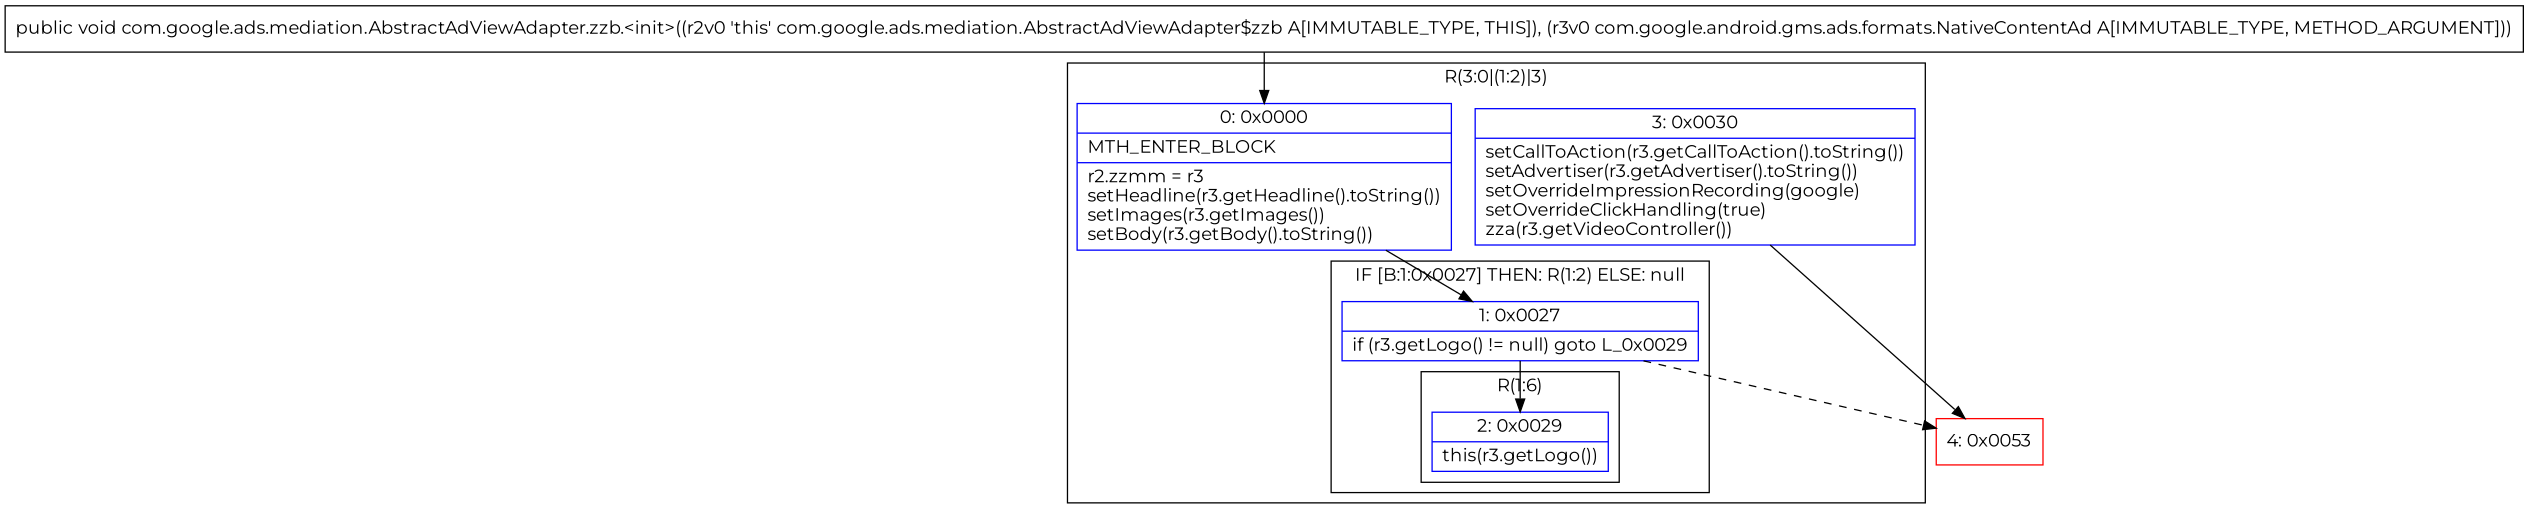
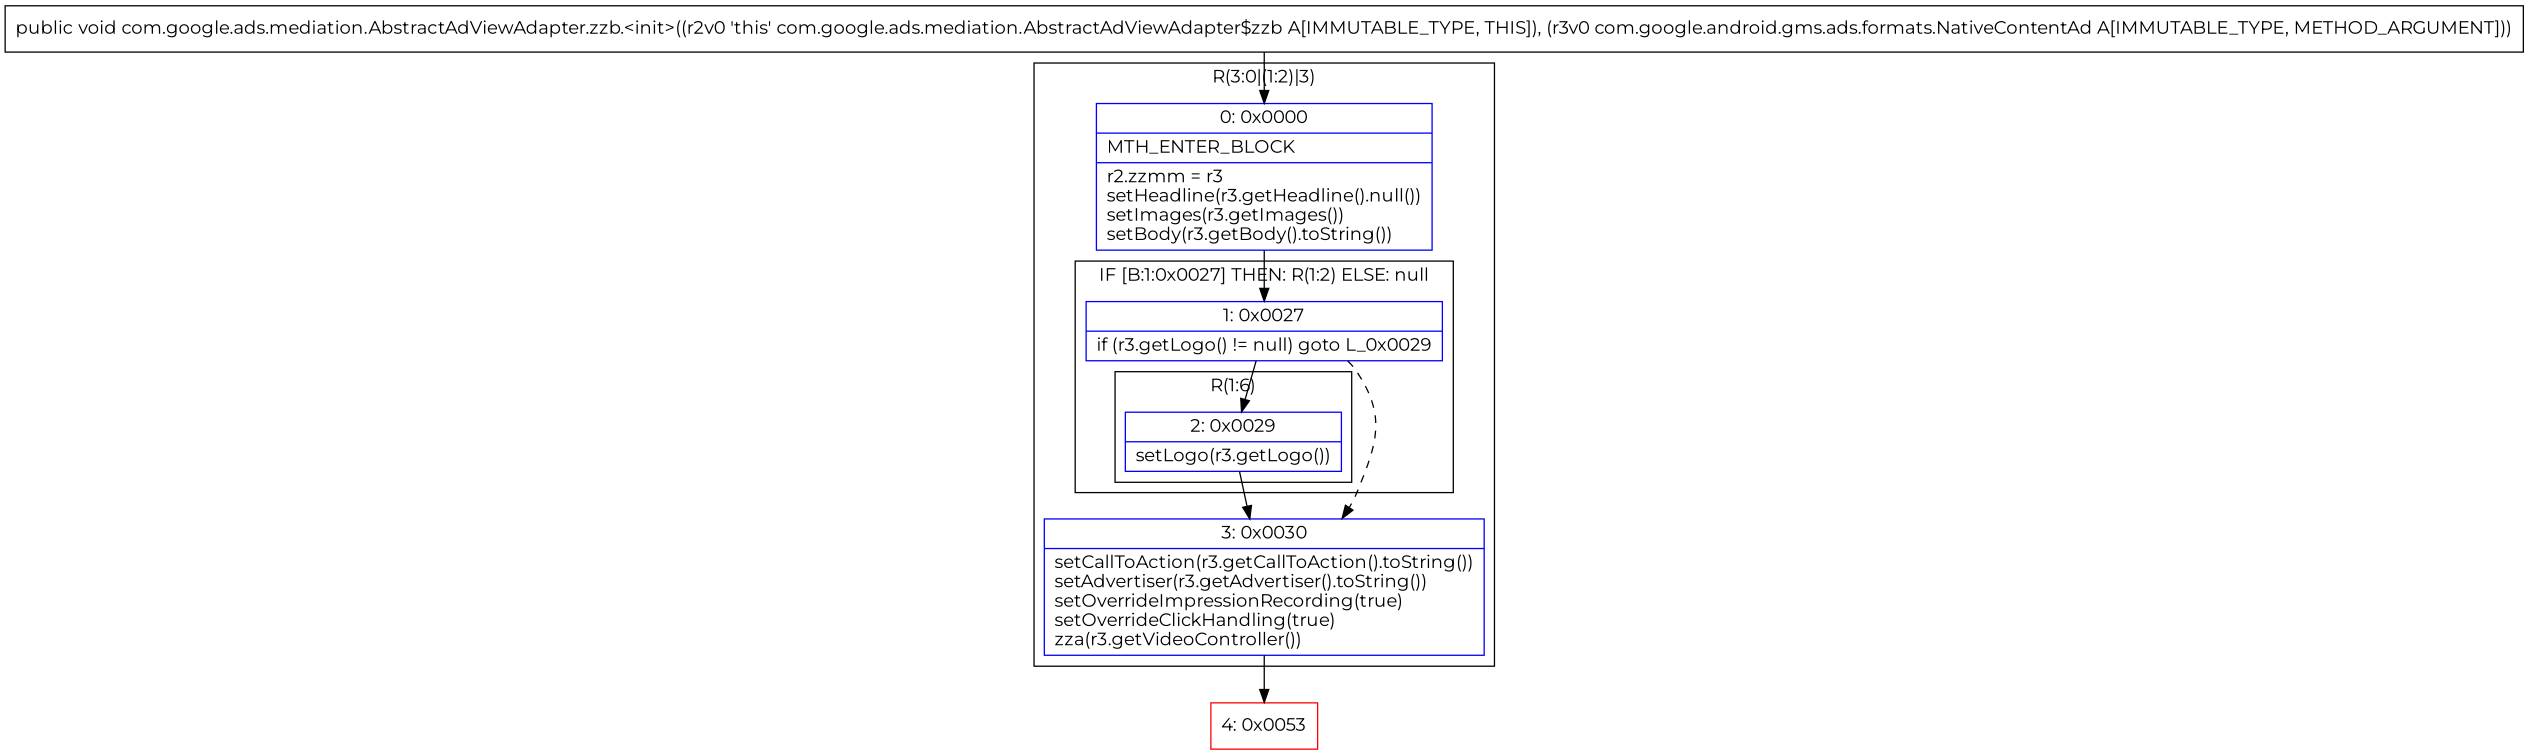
(1673, 191) -> (1229, 601)
(1264, 196) -> (1264, 196)
(1784, 393) -> (1375, 433)
(1520, 456) -> (1233, 456)
none -> (1243, 489)
